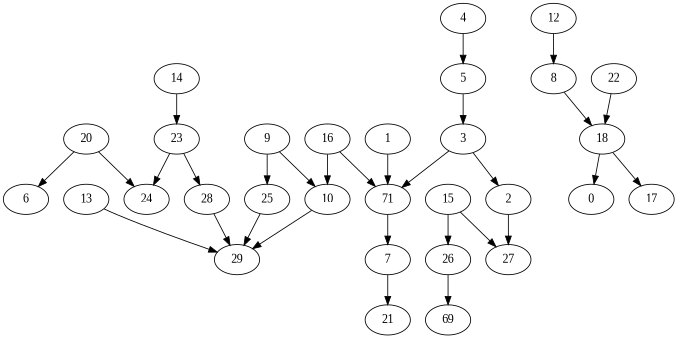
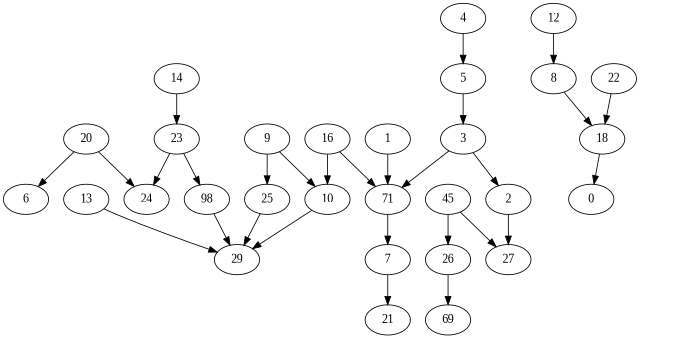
(207, 199) -> (207, 199)
(448, 199) -> (448, 199)
(652, 199) -> none
